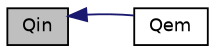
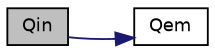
(111, 14) -> (92, 39)
